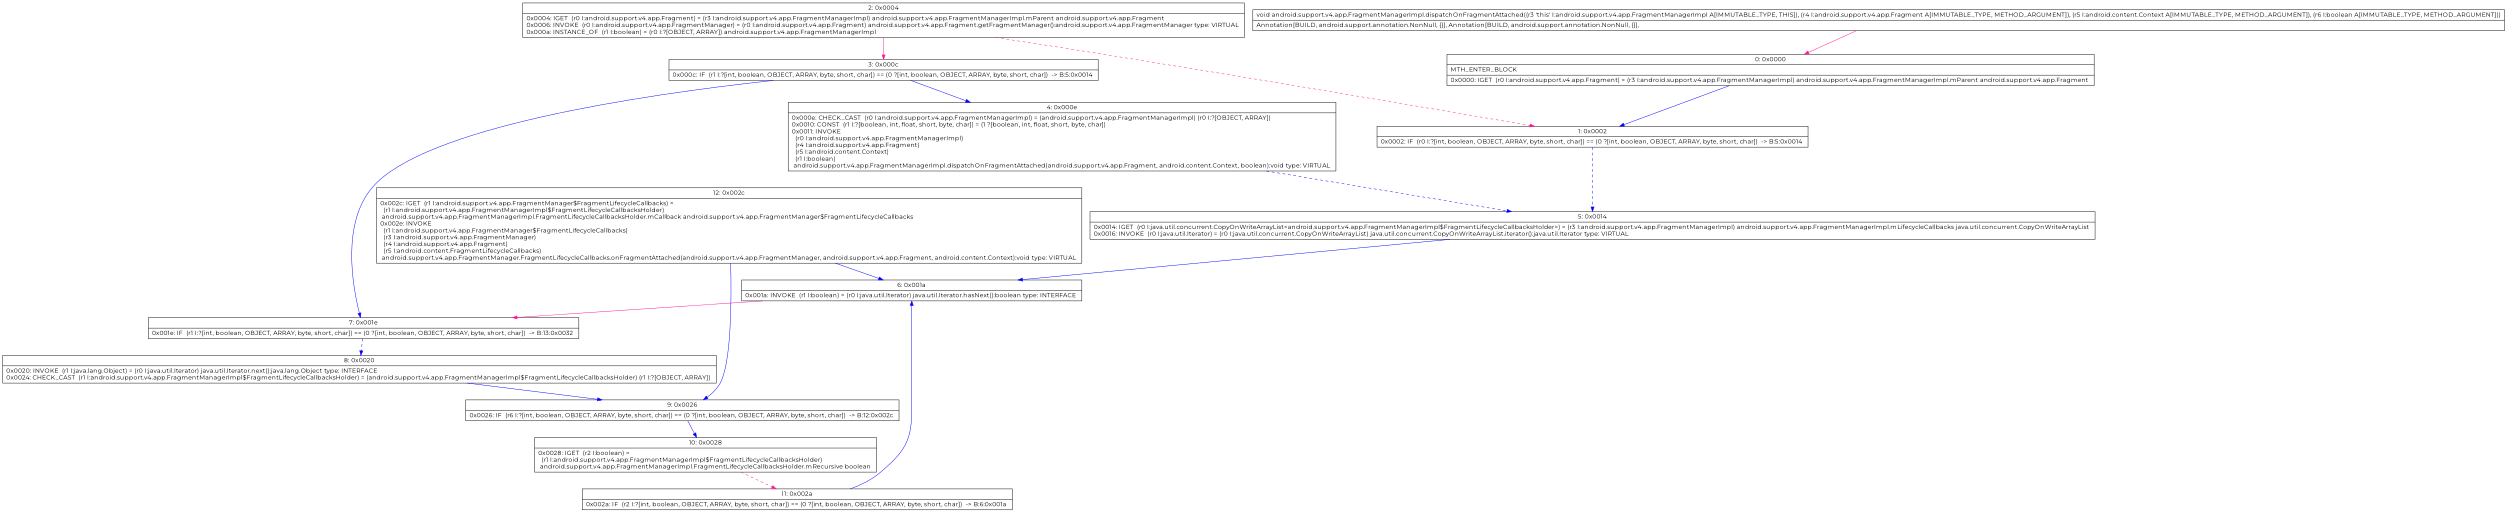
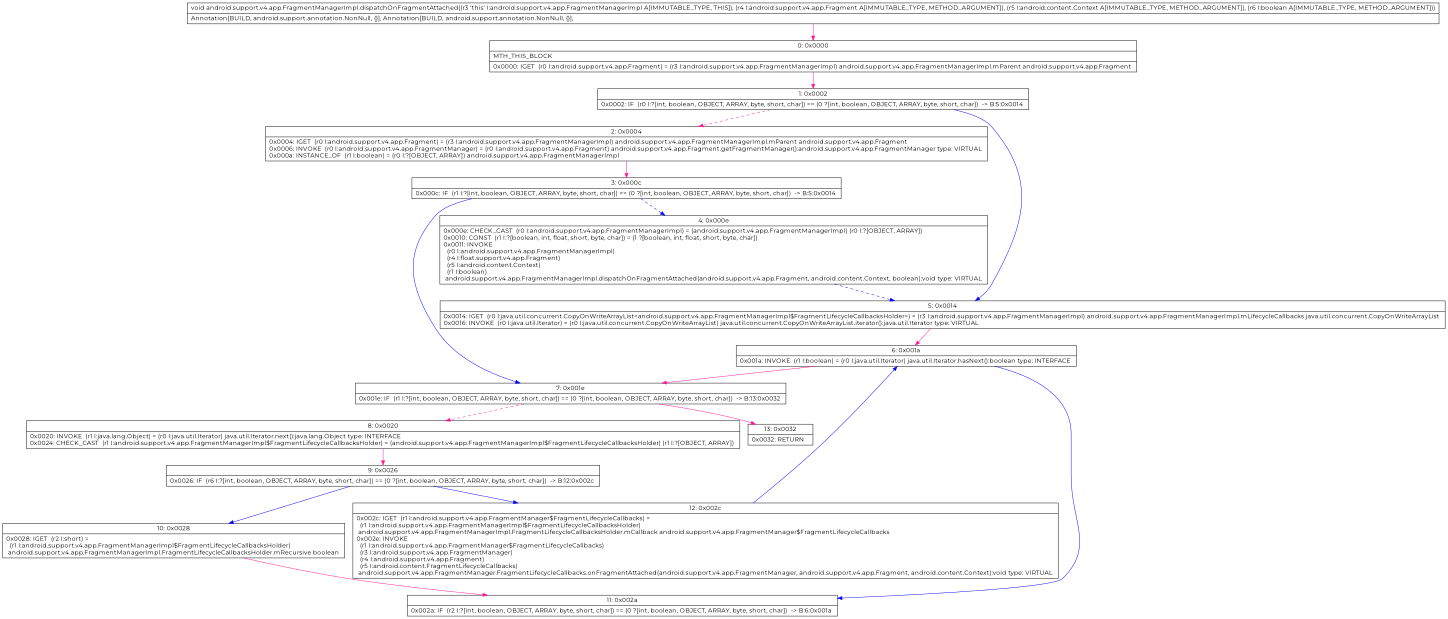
(1484, 70) -> (523, 56)
(1263, 80) -> (737, 118)
(938, 91) -> (651, 206)
(1677, 105) -> (813, 78)
(856, 145) -> (502, 258)
(1593, 177) -> (1021, 193)
(1236, 259) -> (924, 335)
(730, 333) -> (473, 494)
(362, 345) -> (487, 412)
(532, 391) -> (383, 455)
(912, 412) -> (1074, 563)
none -> (780, 435)
(585, 453) -> (49, 539)
(757, 480) -> (362, 581)
